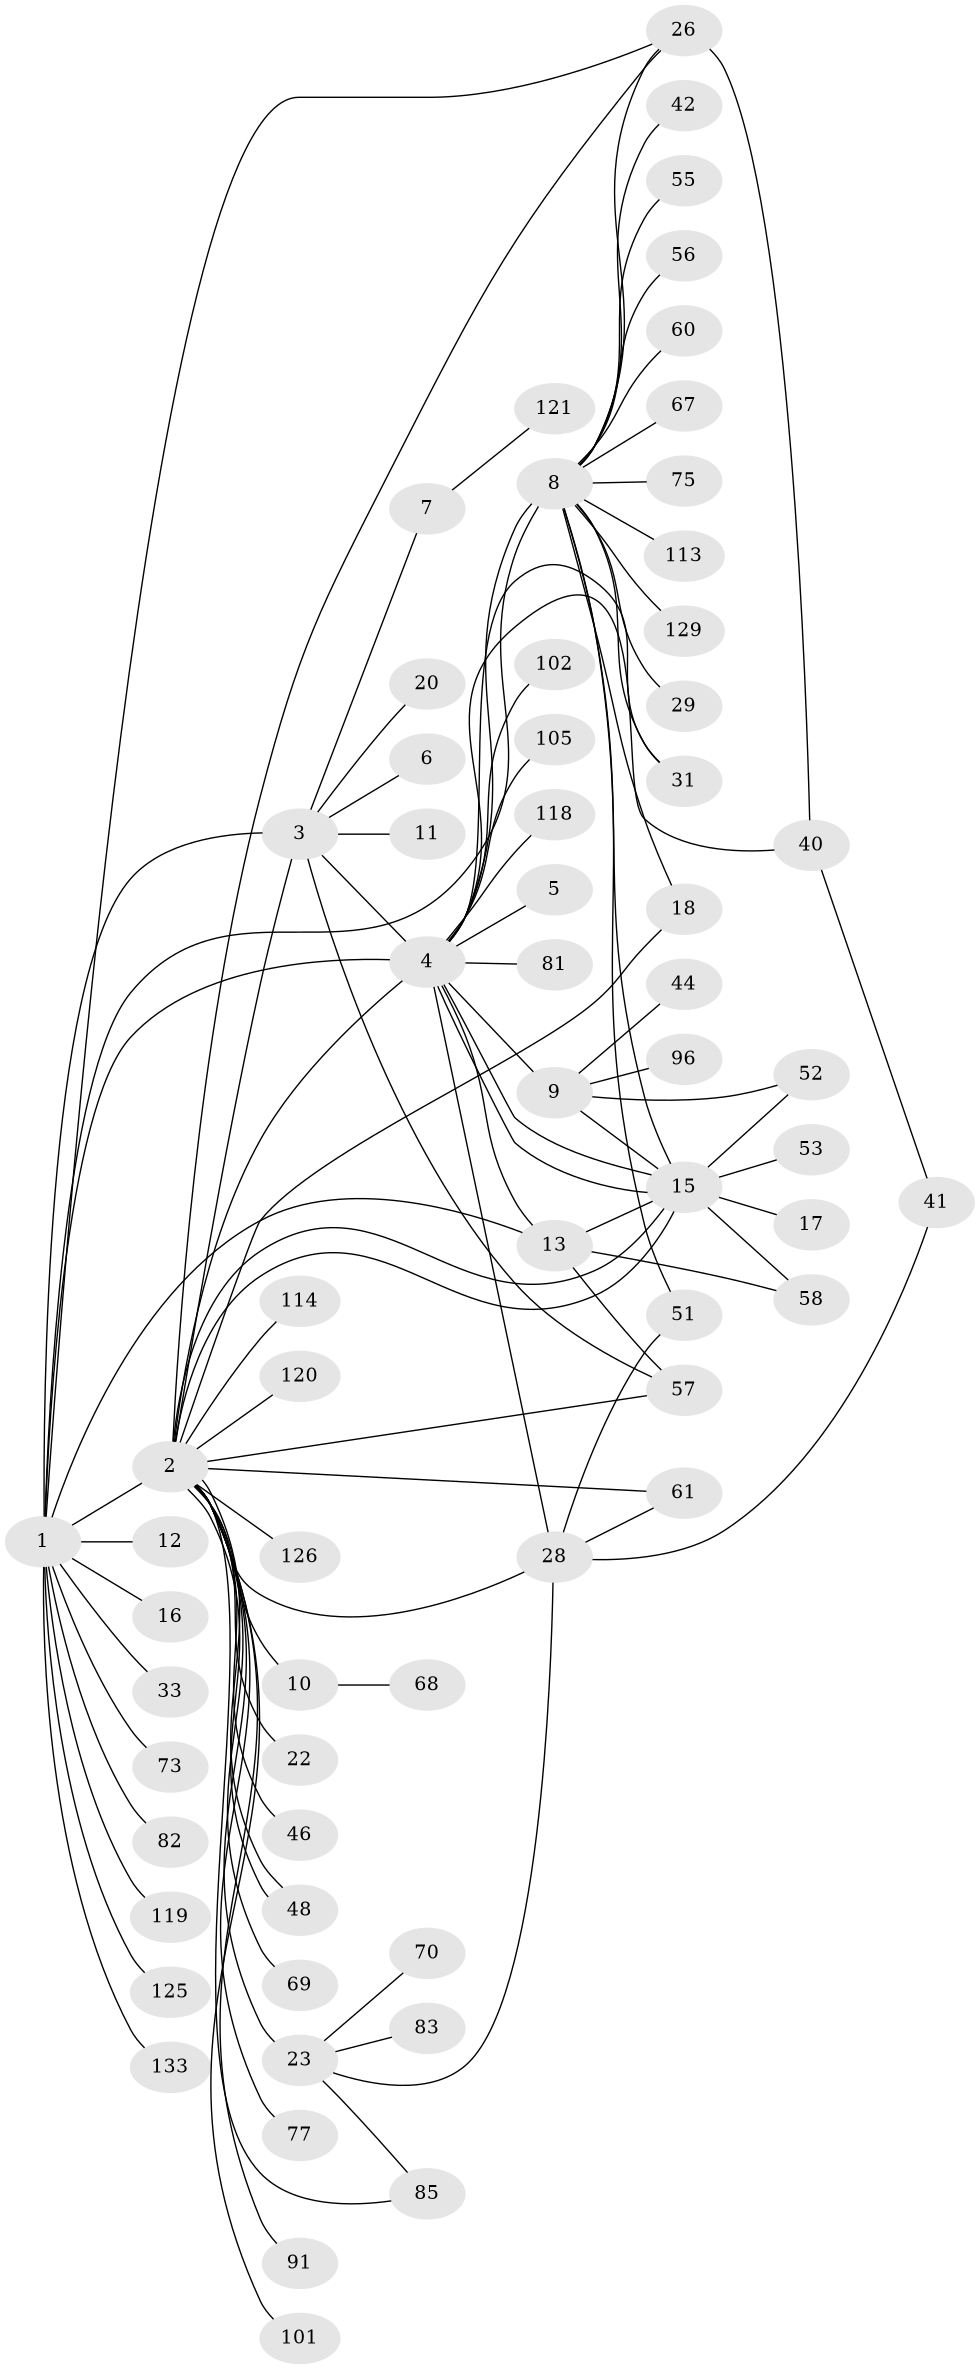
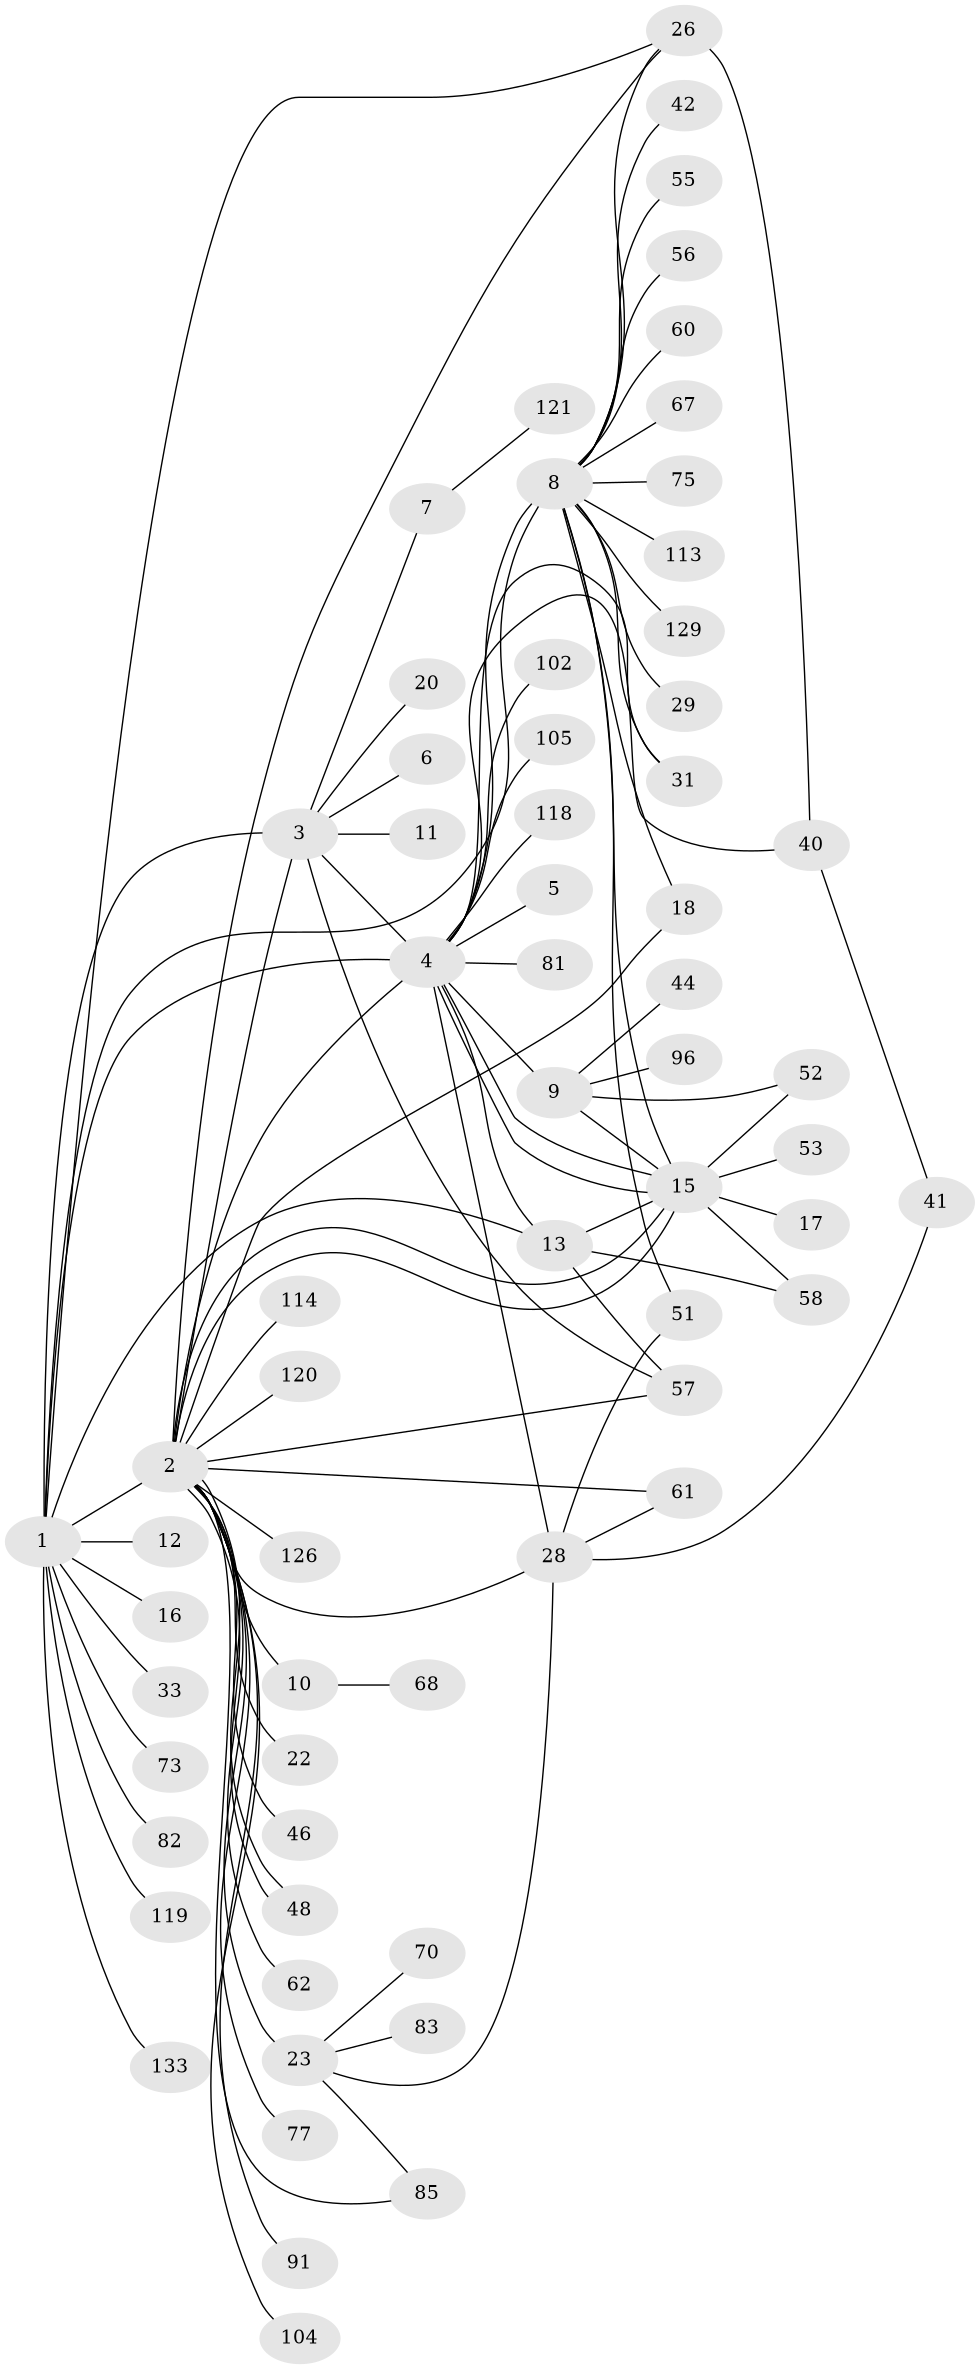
(300, 1985) -> (300, 1985)
(170, 1992) -> none
(300, 2338) -> (300, 2338)
